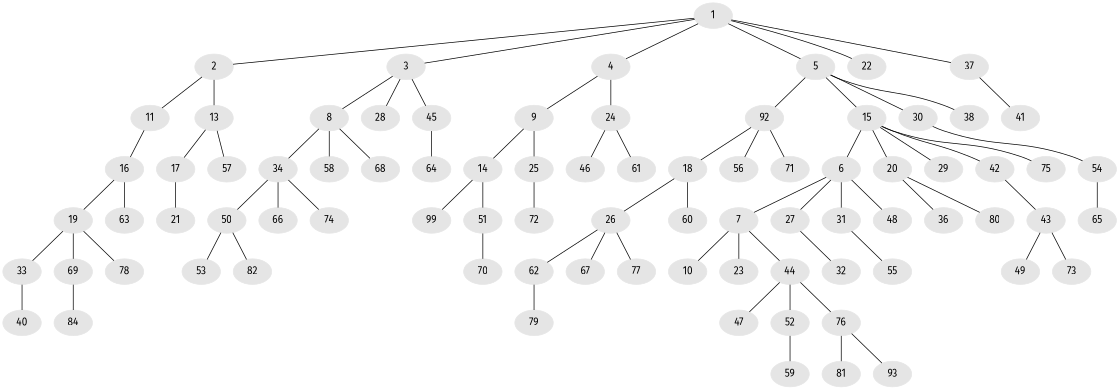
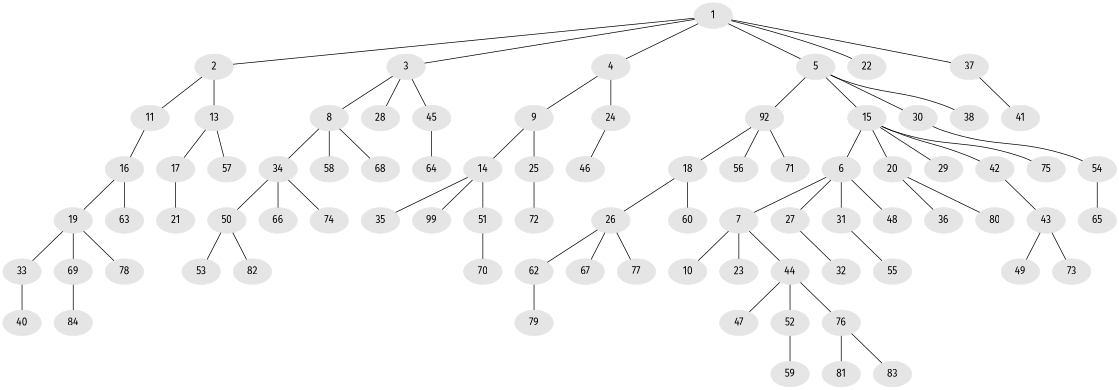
(636, 169) -> none
none -> (380, 220)
(892, 374) -> (892, 374)
